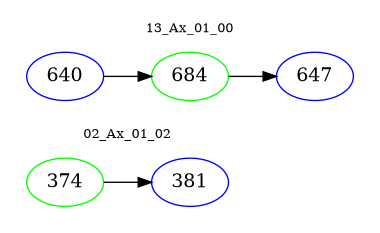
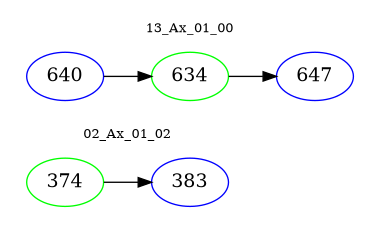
(190, 76) -> (190, 76)
(190, 182) -> (190, 182)
